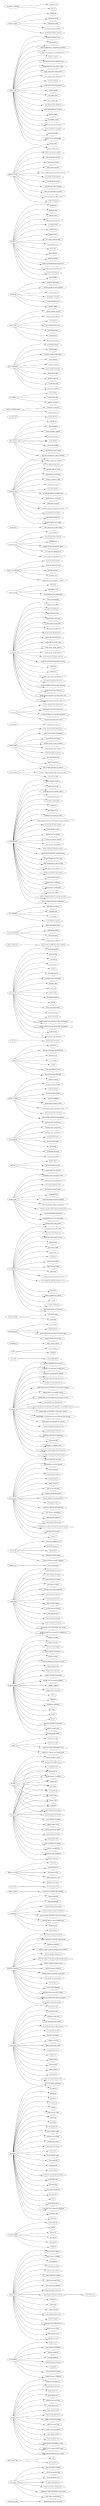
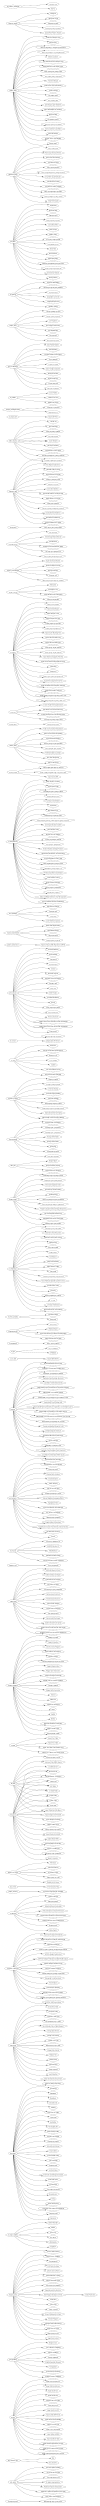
none -> (53, 1286)
